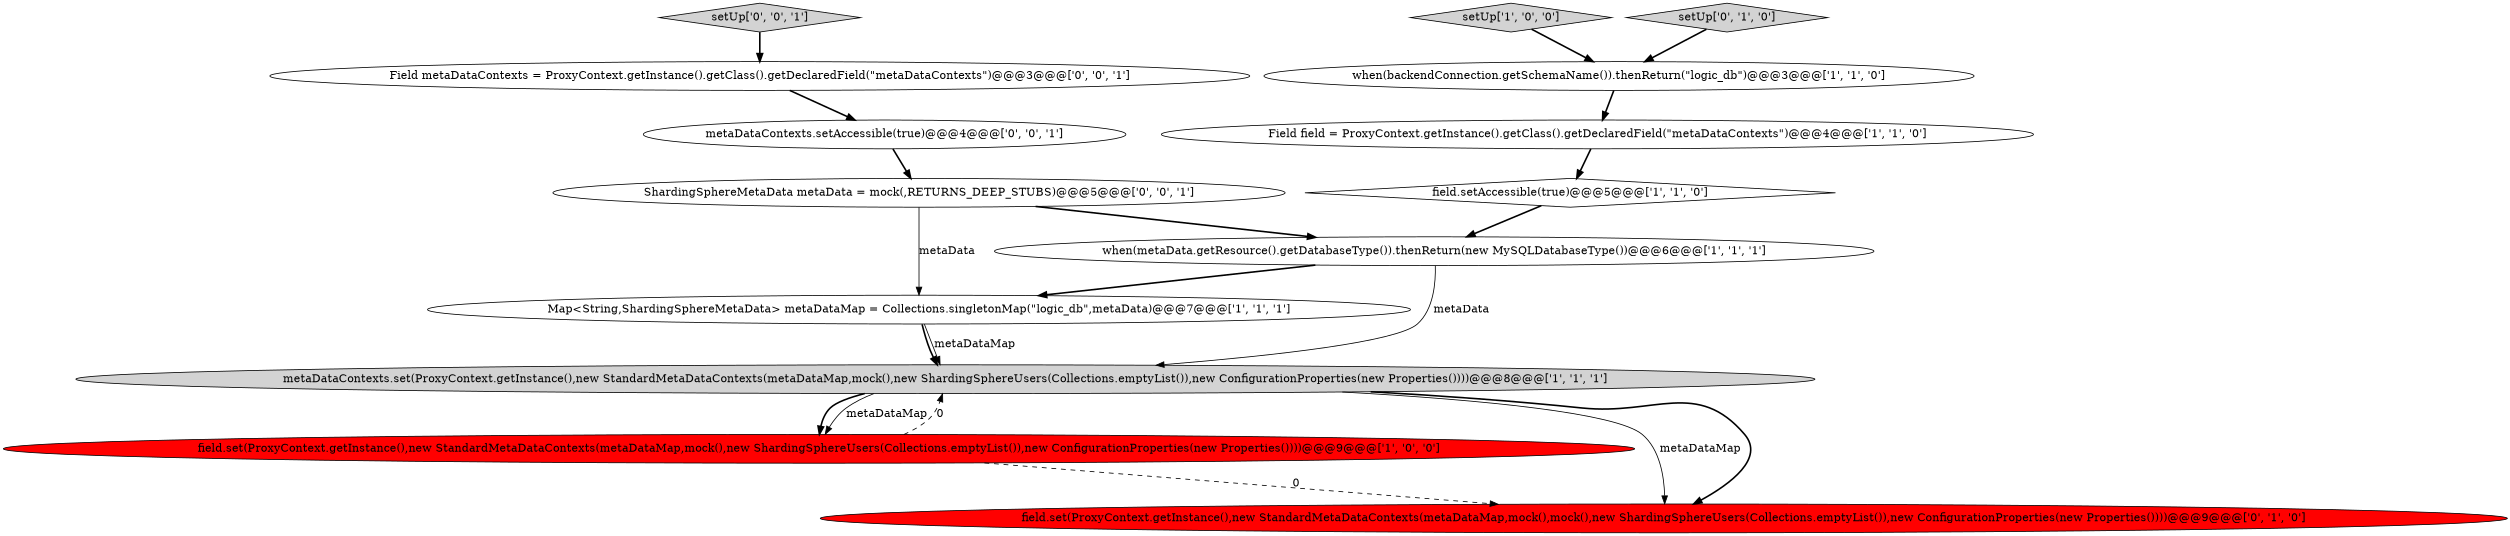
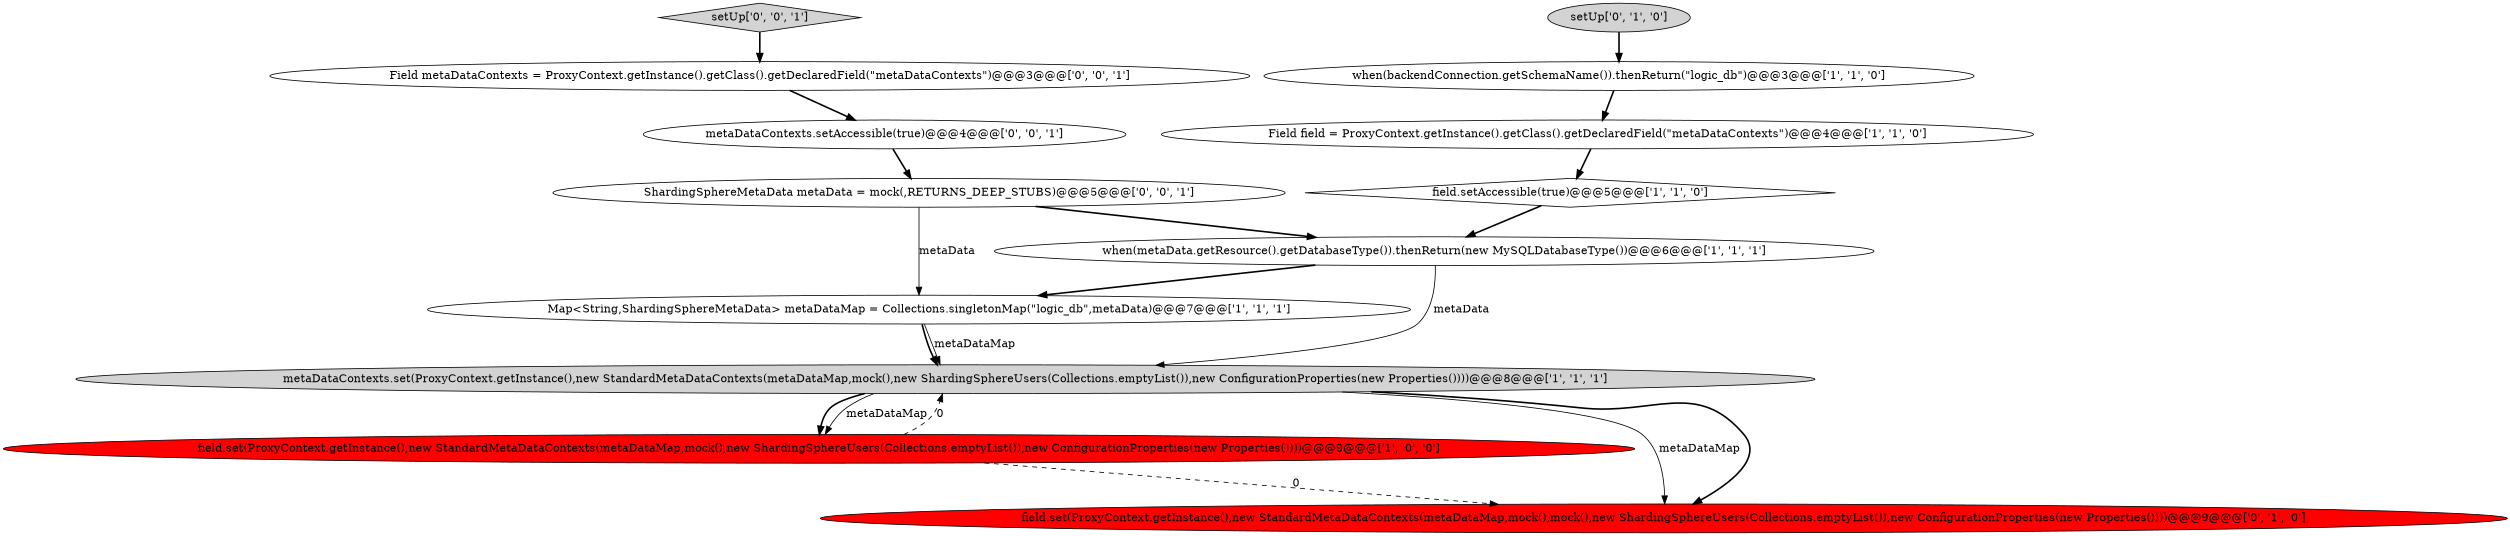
(1511, 18) -> none
(1727, 18) -> (1619, 18)
